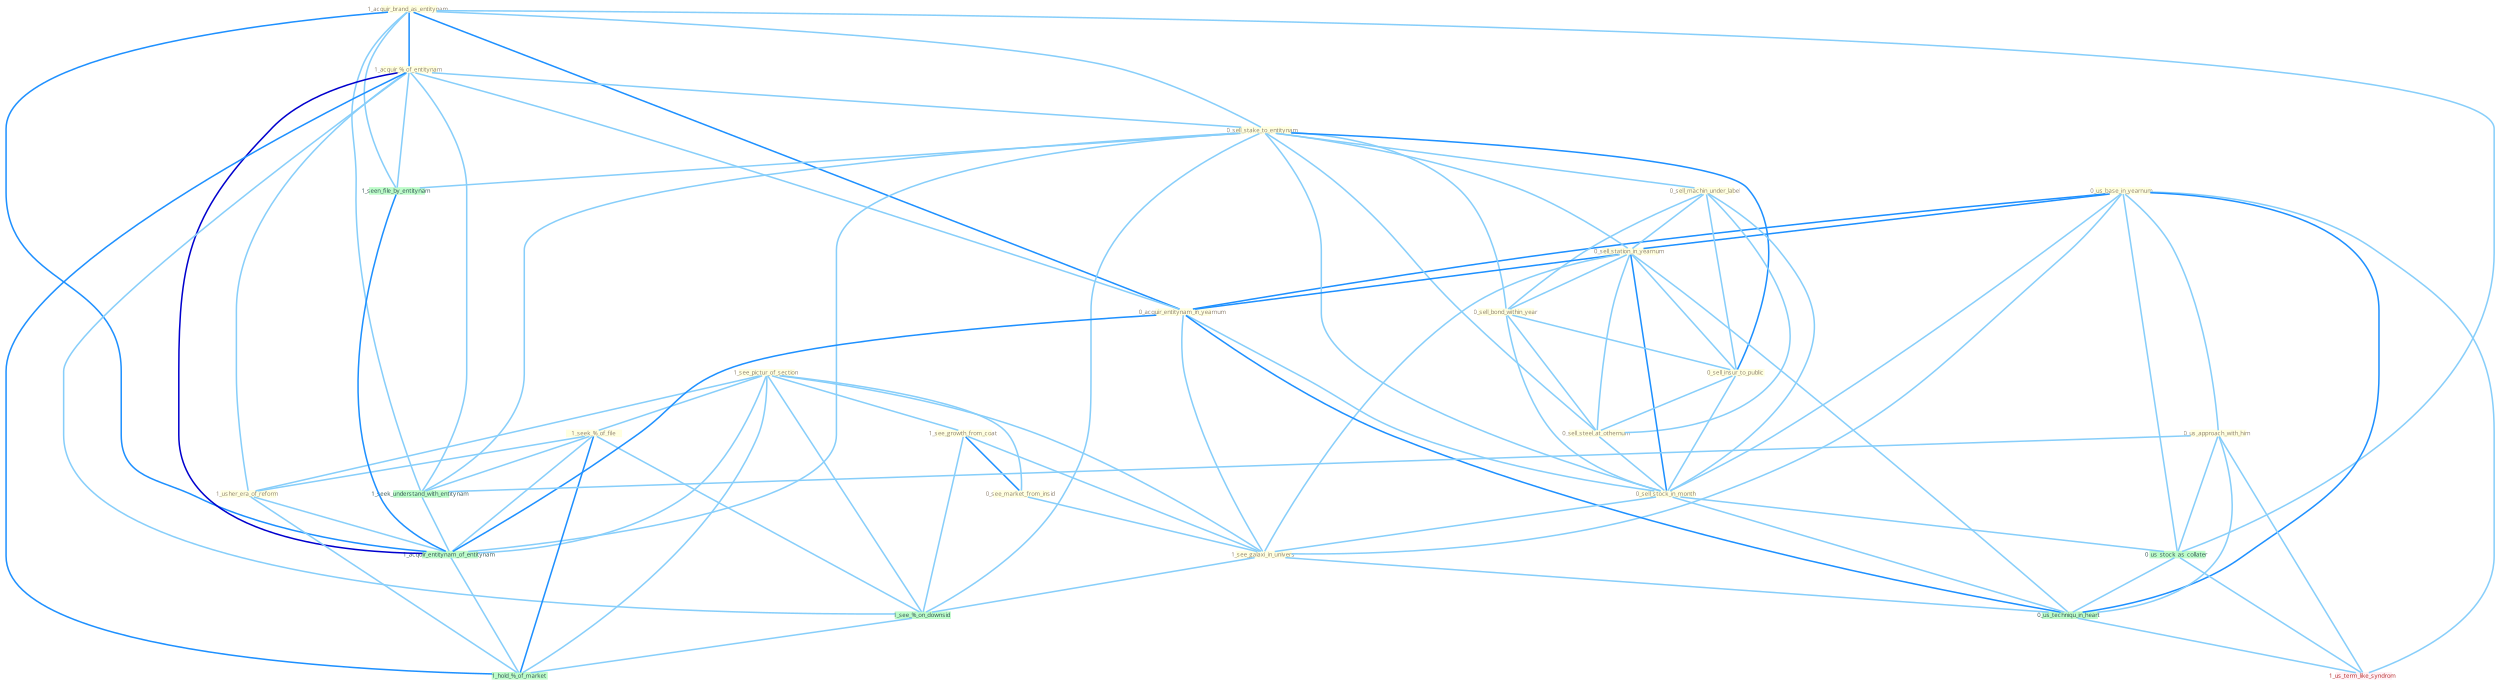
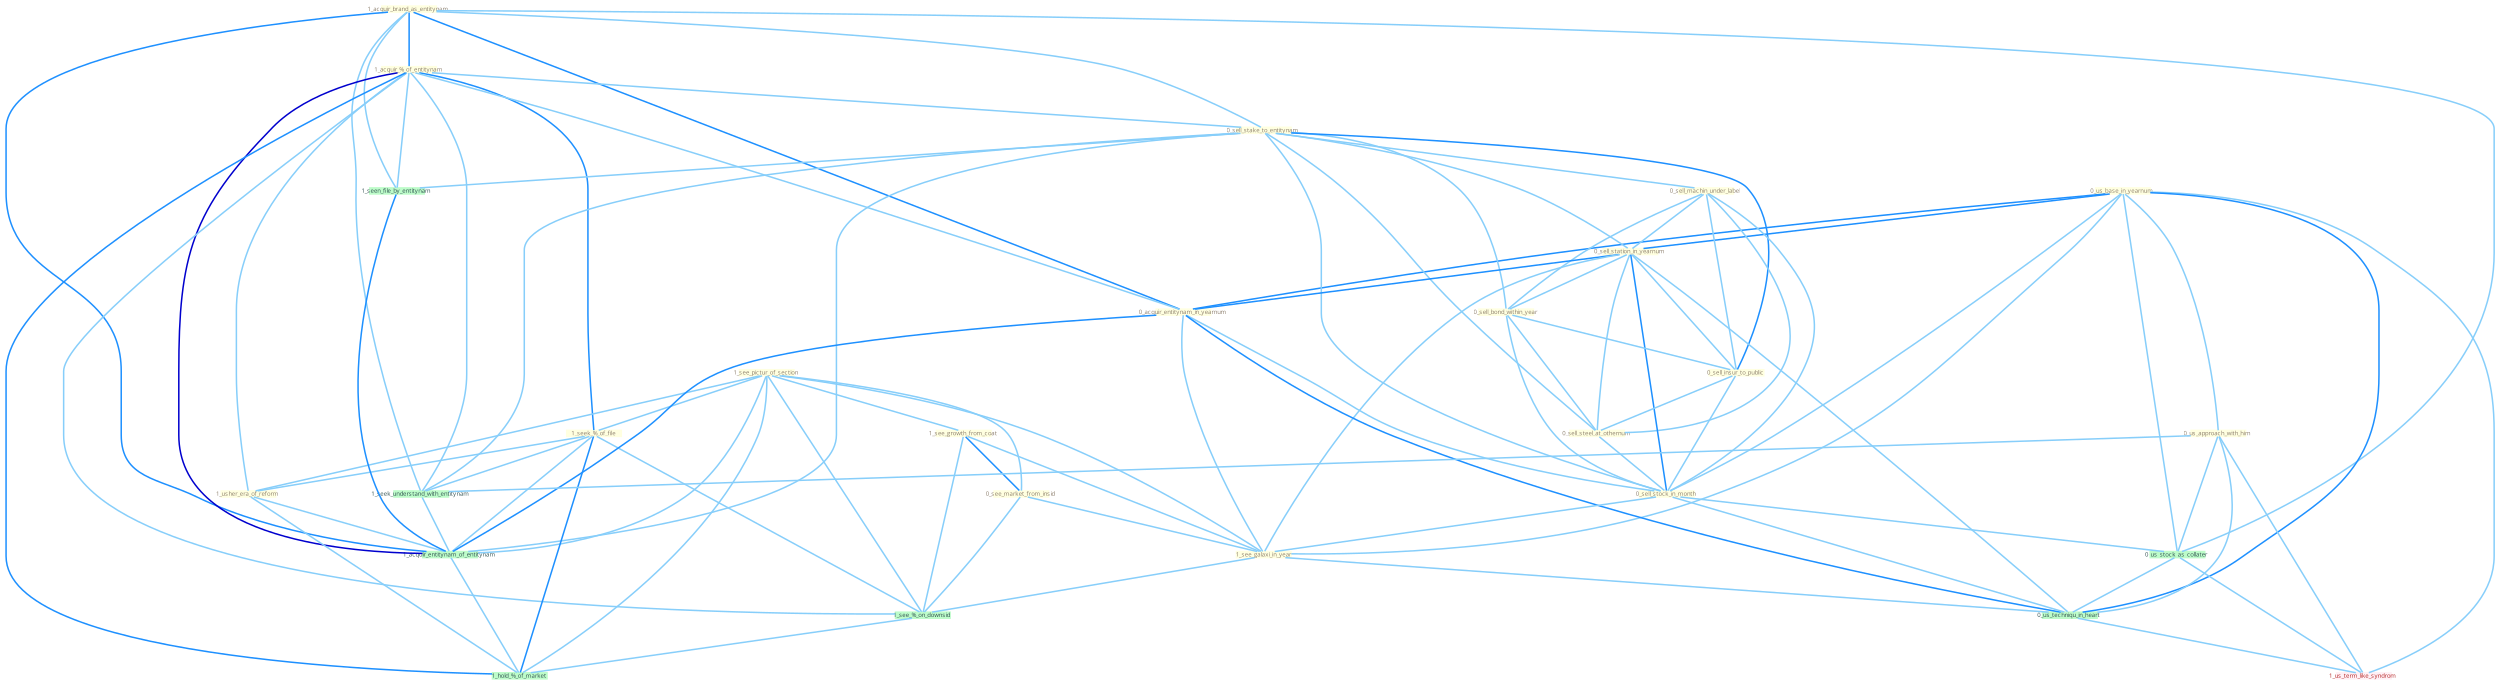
none -> (588, 200)
(1091, 368) -> (974, 556)
(1264, 555) -> (1264, 555)
